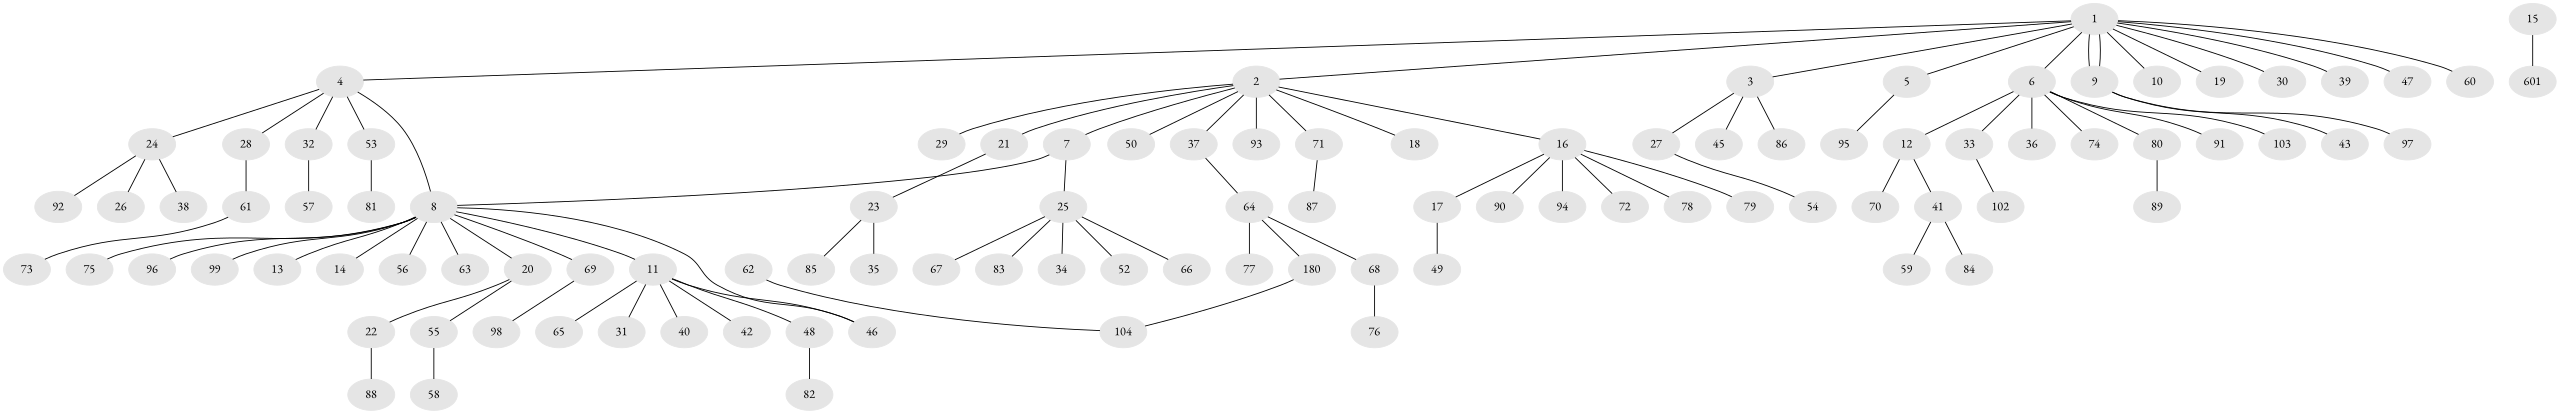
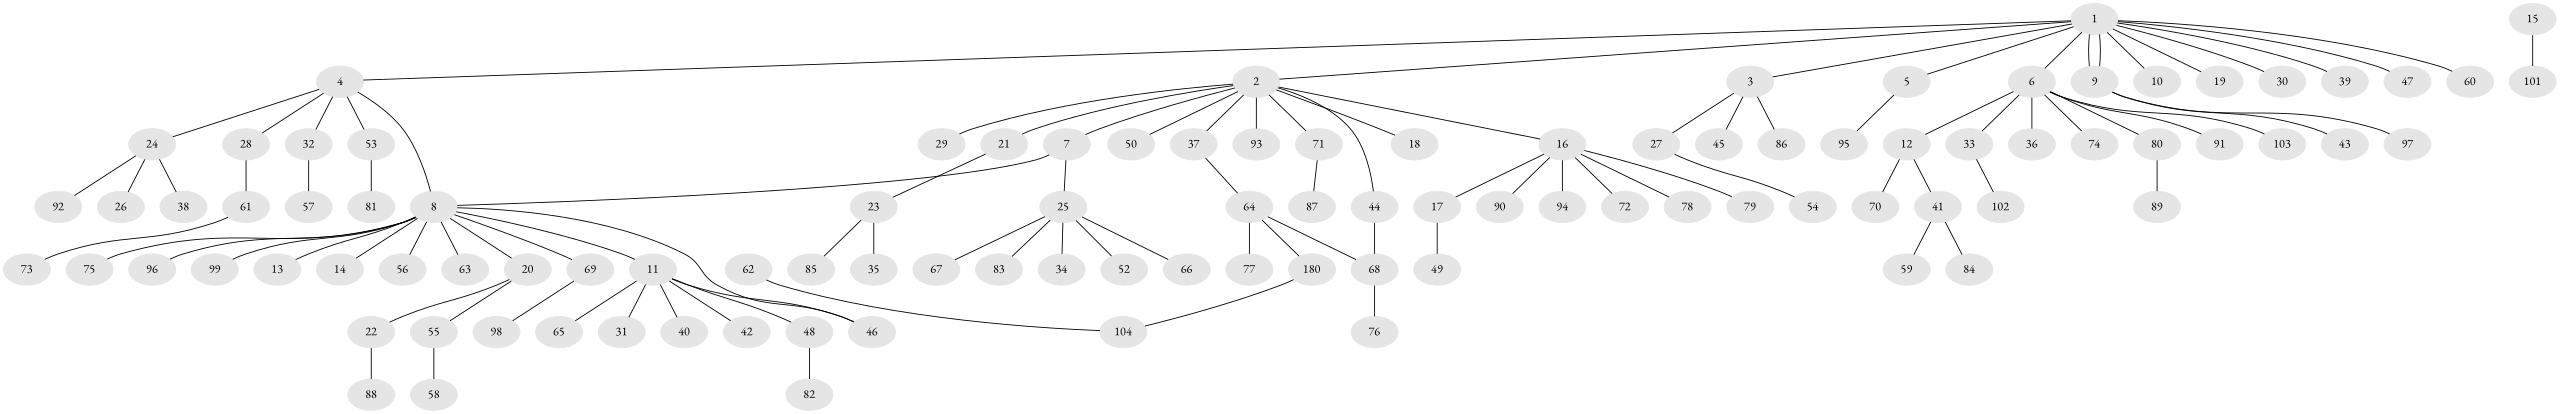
(2533, 82) -> (2533, 82)
none -> (1375, 207)
